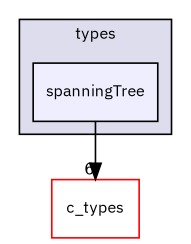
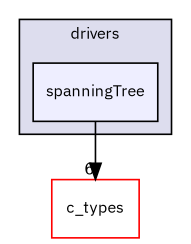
(95, 35) -> (95, 35)
